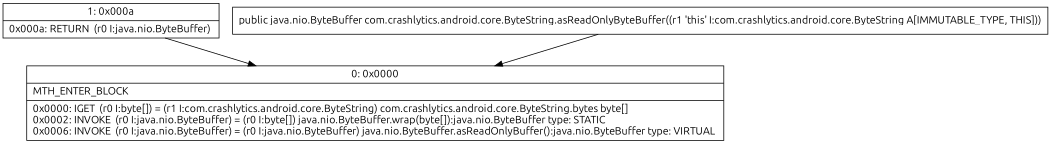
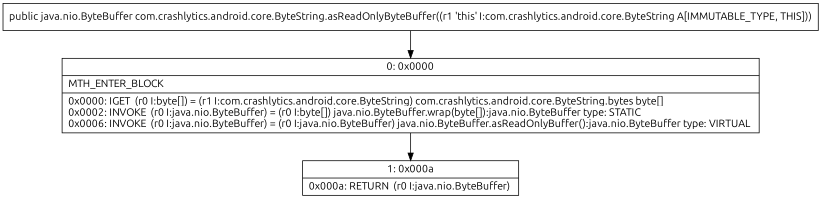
(207, 51) -> (411, 143)
